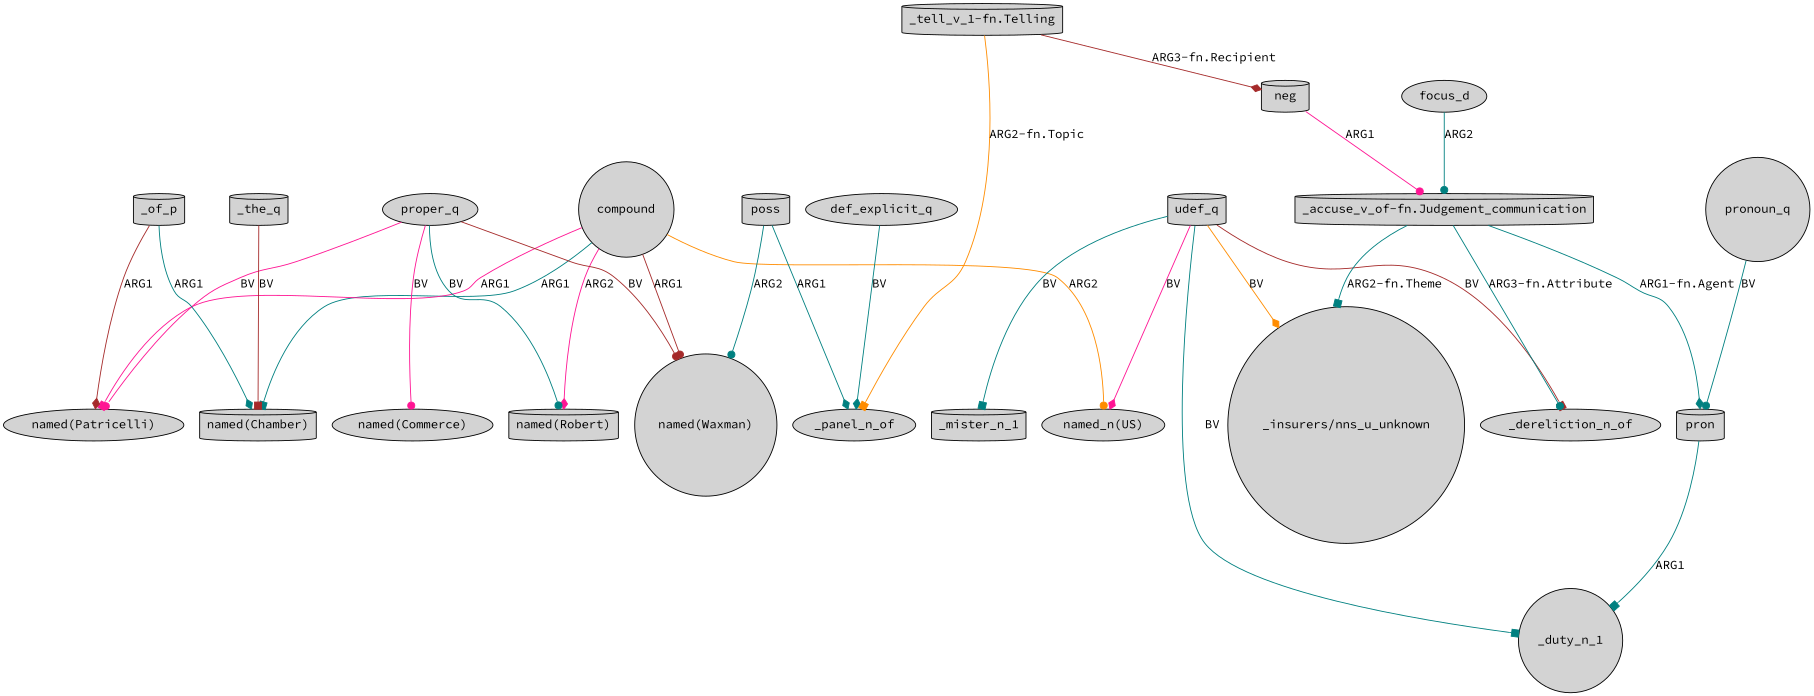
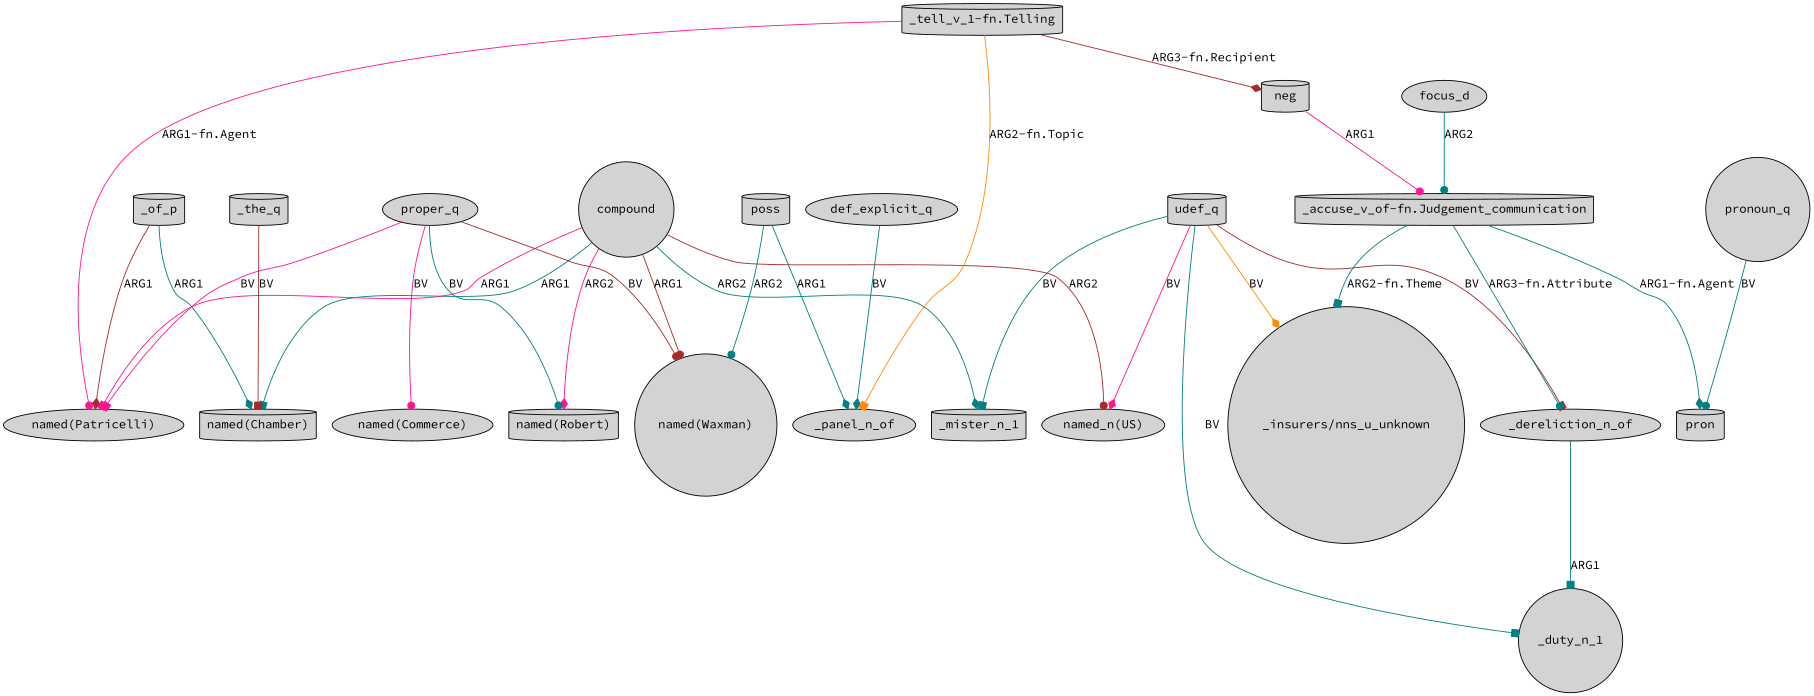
none -> (377, 65)
(928, 265) -> (928, 265)
(234, 280) -> (234, 280)
none -> (837, 295)
(1675, 530) -> (1571, 510)
